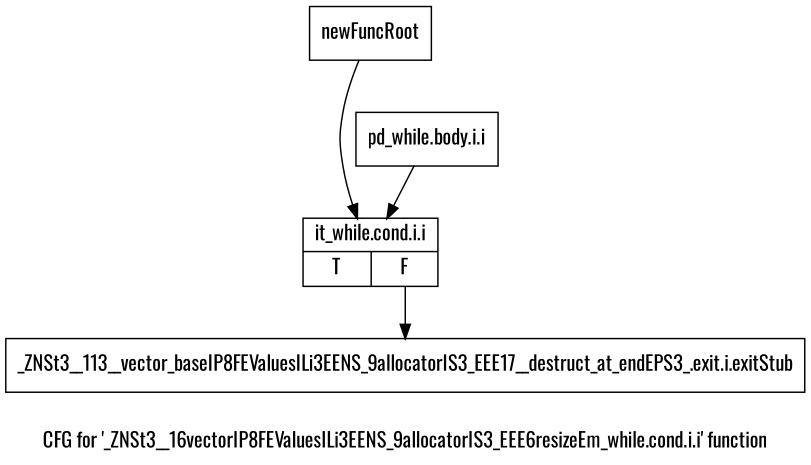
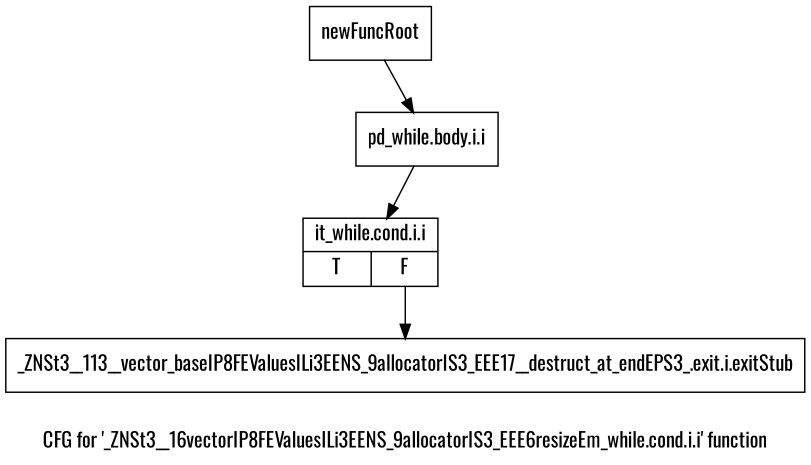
(340, 132) -> (395, 80)
